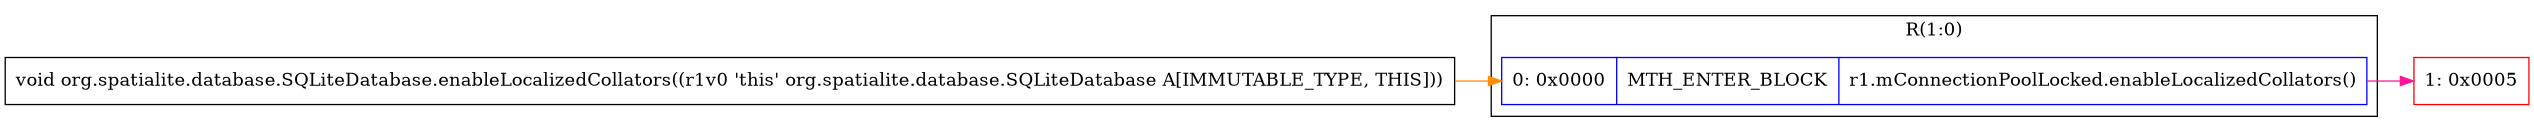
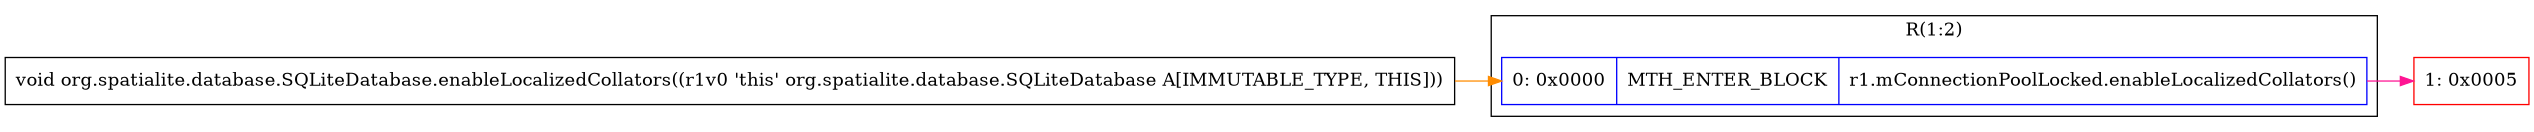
(1934, 31) -> (1934, 31)
